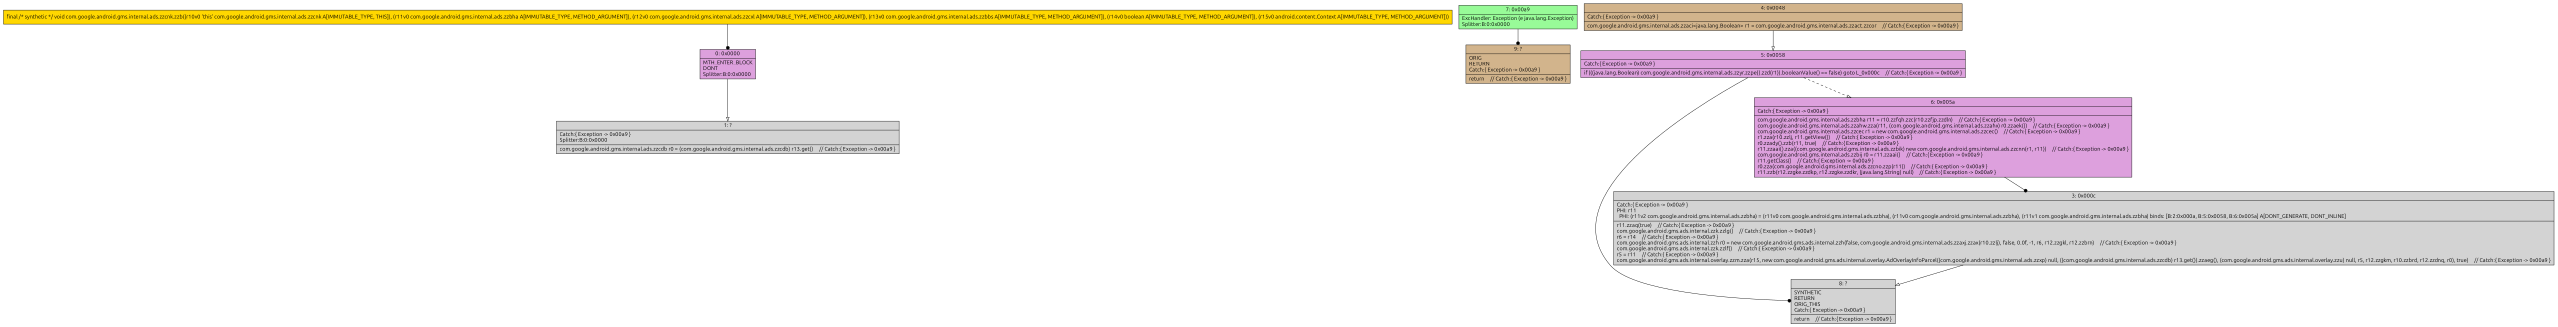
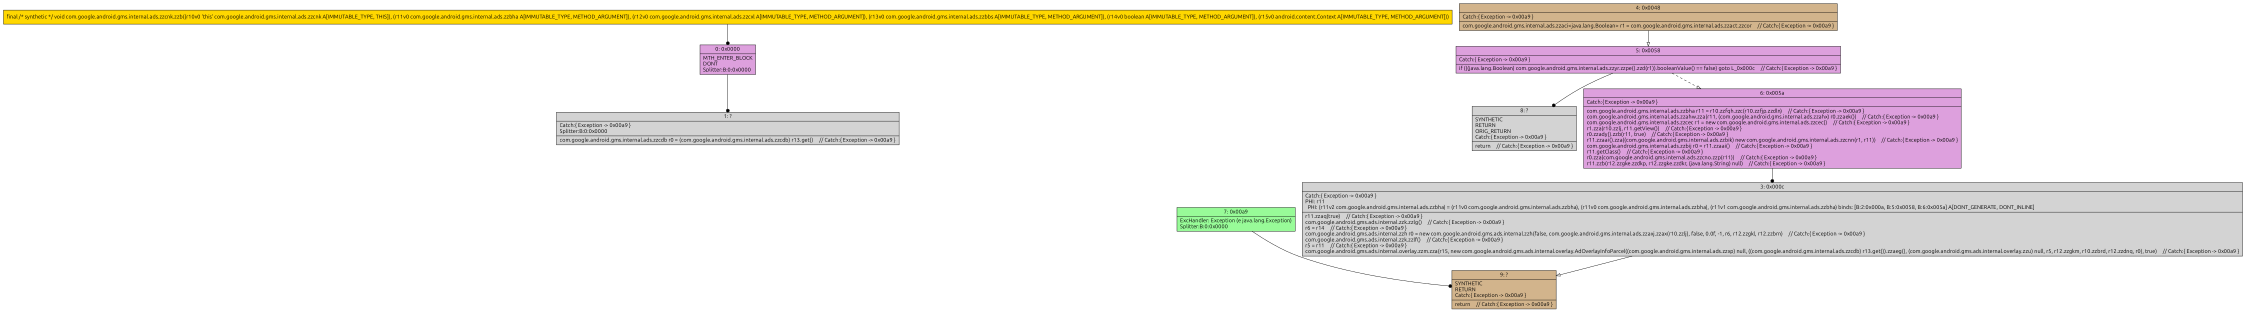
(1475, 58) -> (1469, 284)
(728, 98) -> (728, 92)
(1931, 275) -> (1596, 265)
(1807, 304) -> (1493, 131)
